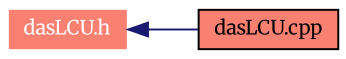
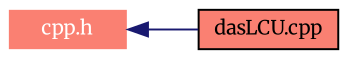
(68, 30) -> (68, 30)
